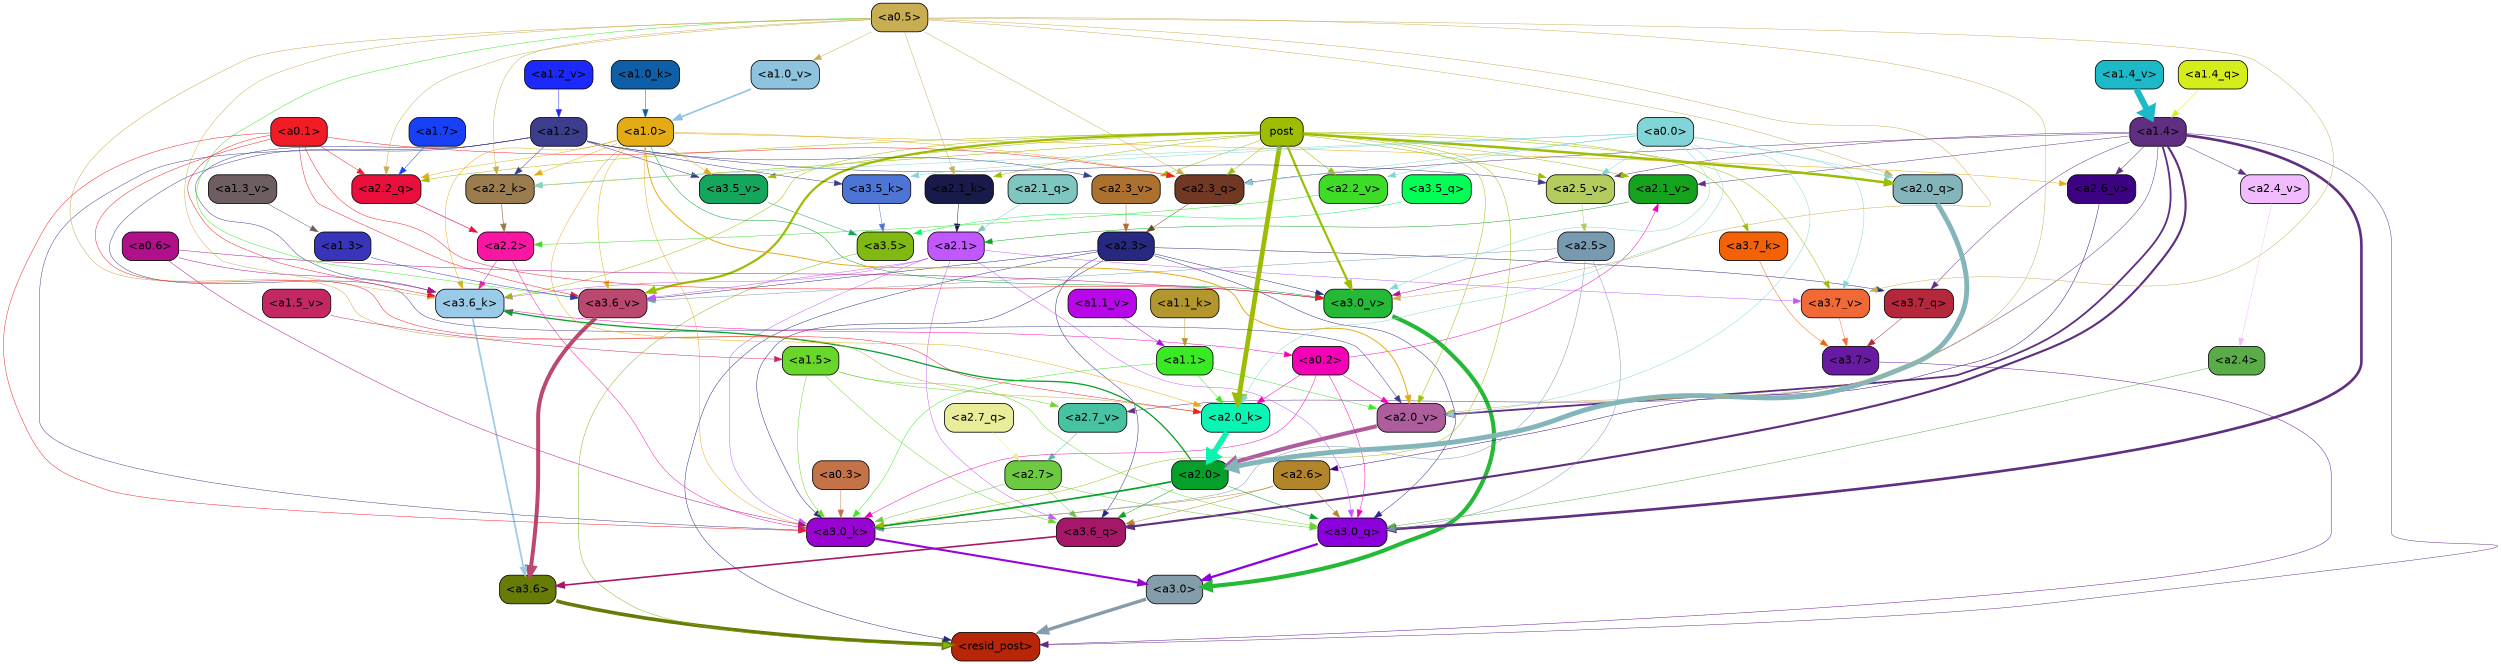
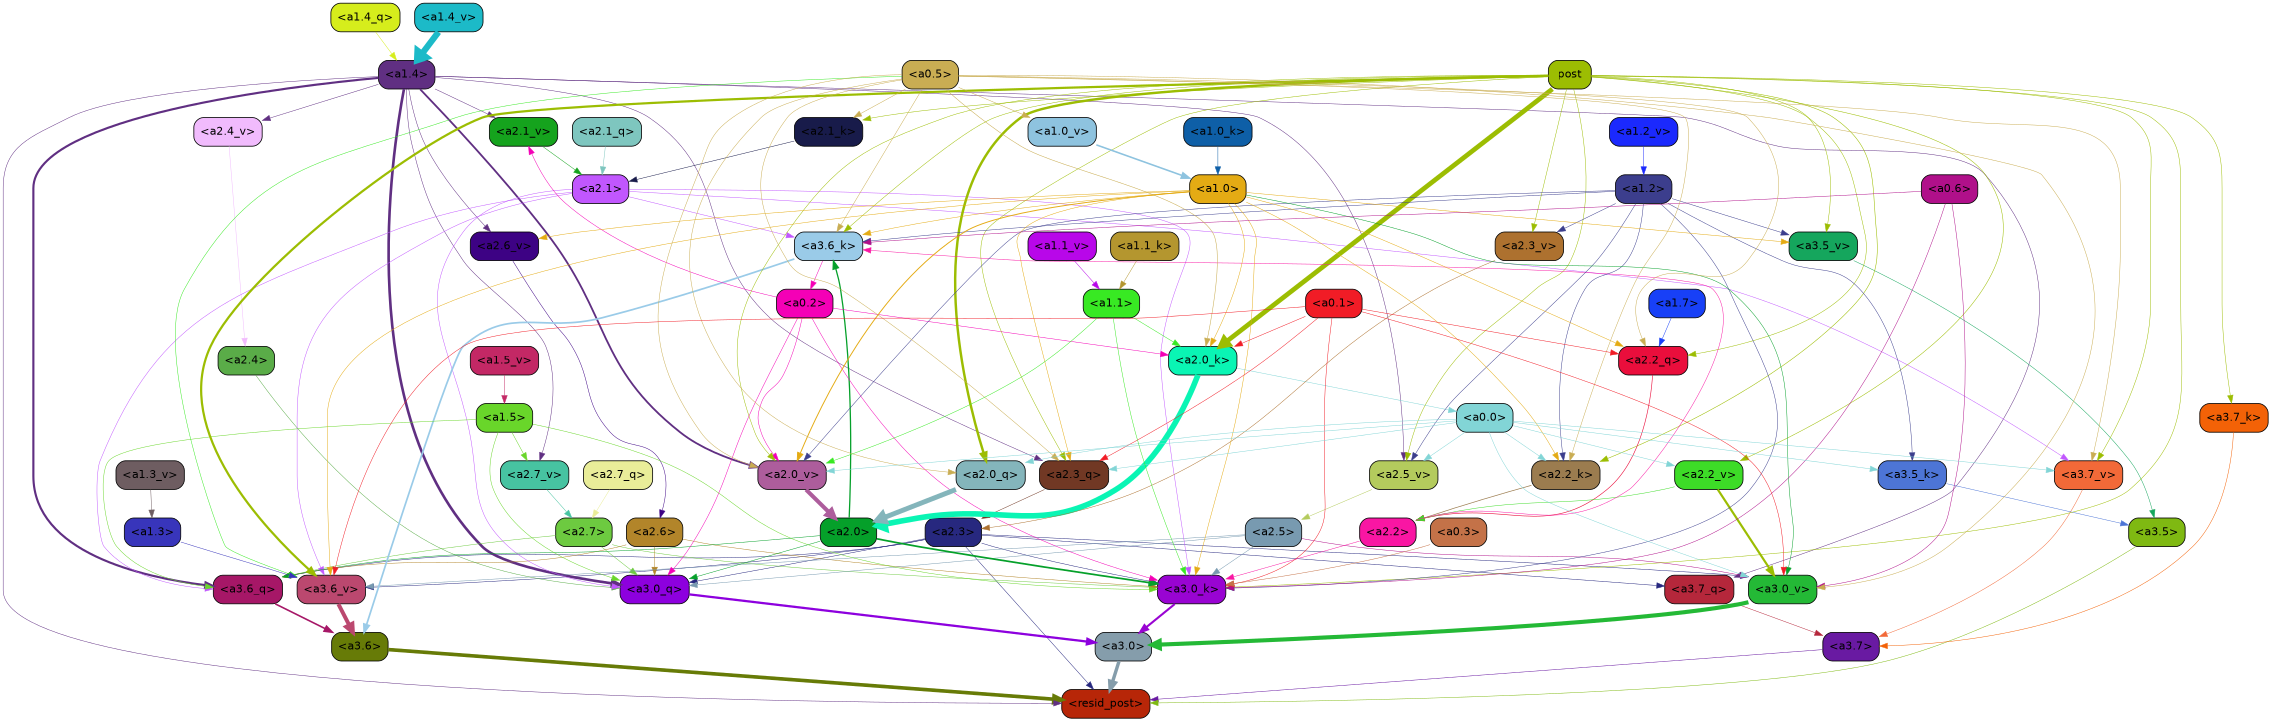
(1463, 149) -> none
(1437, 189) -> none
(1314, 208) -> (1743, 529)
(243, 248) -> none
(1513, 294) -> (1343, 389)
